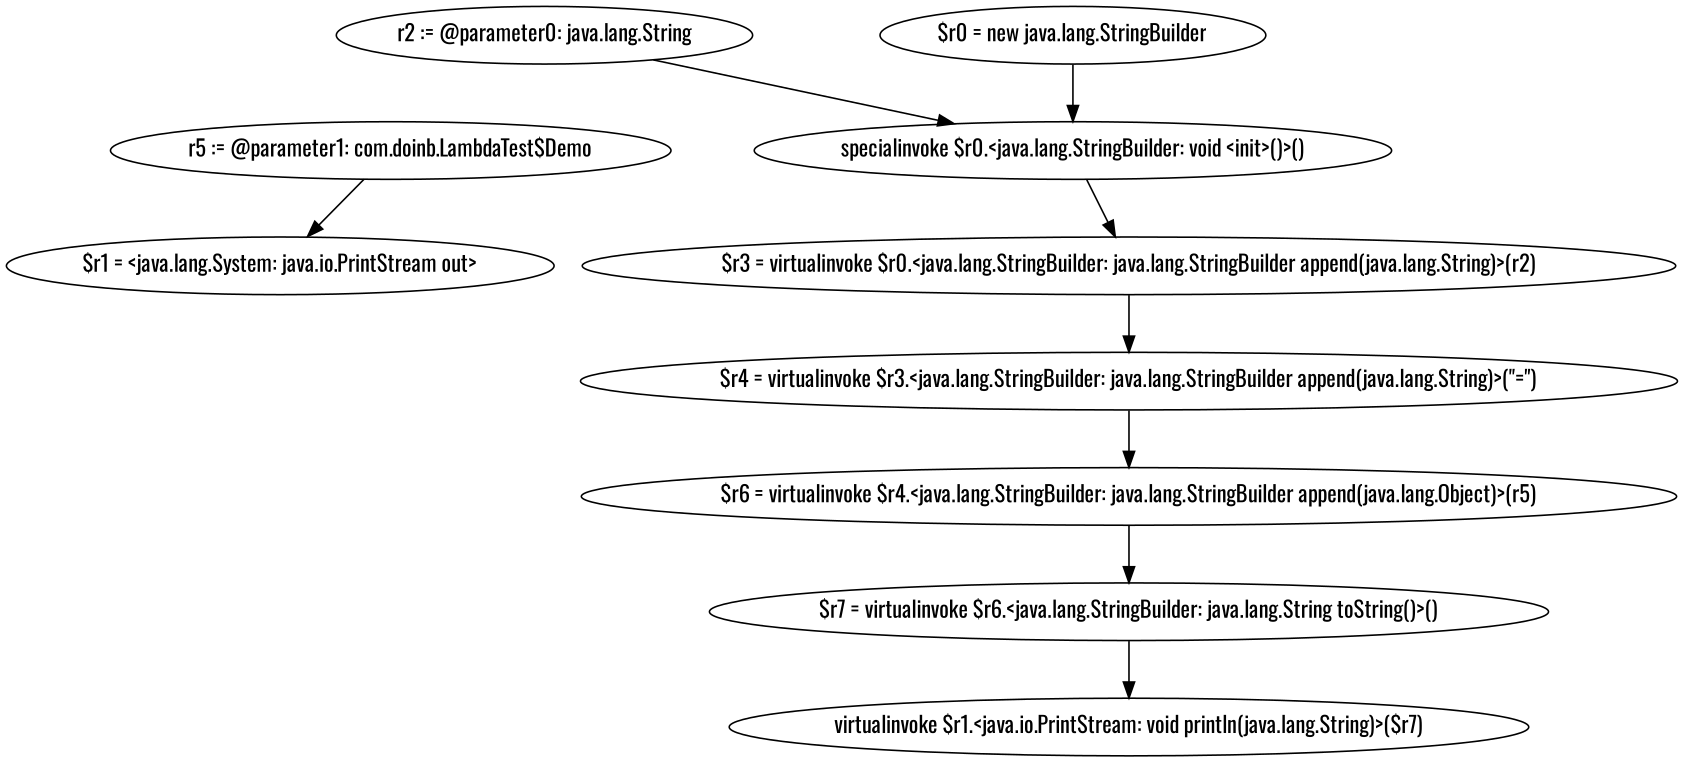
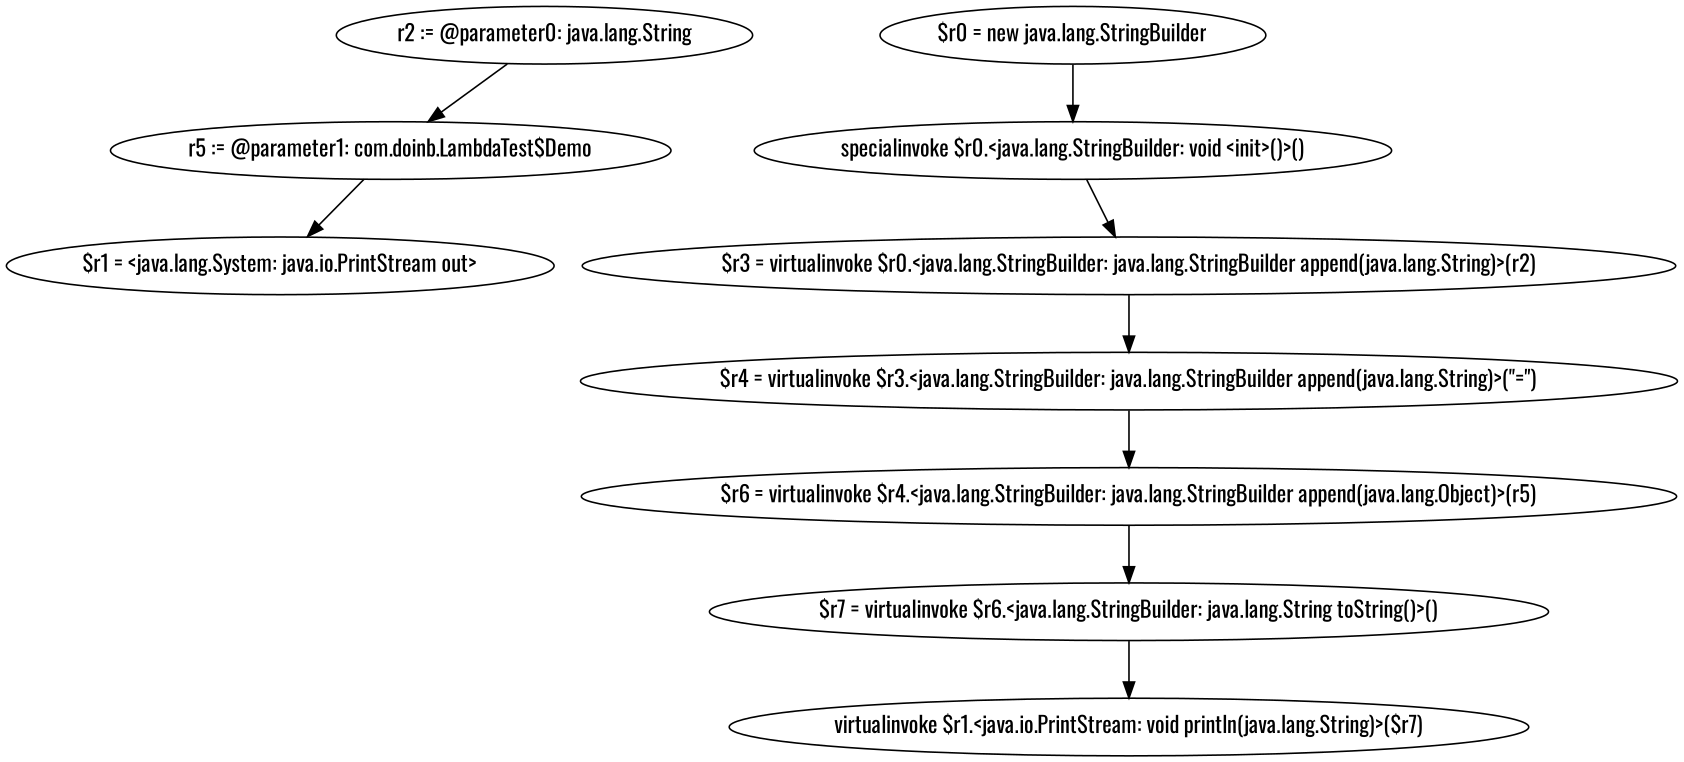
(796, 90) -> (474, 88)
